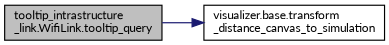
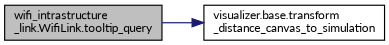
(83, 23) -> (83, 23)
